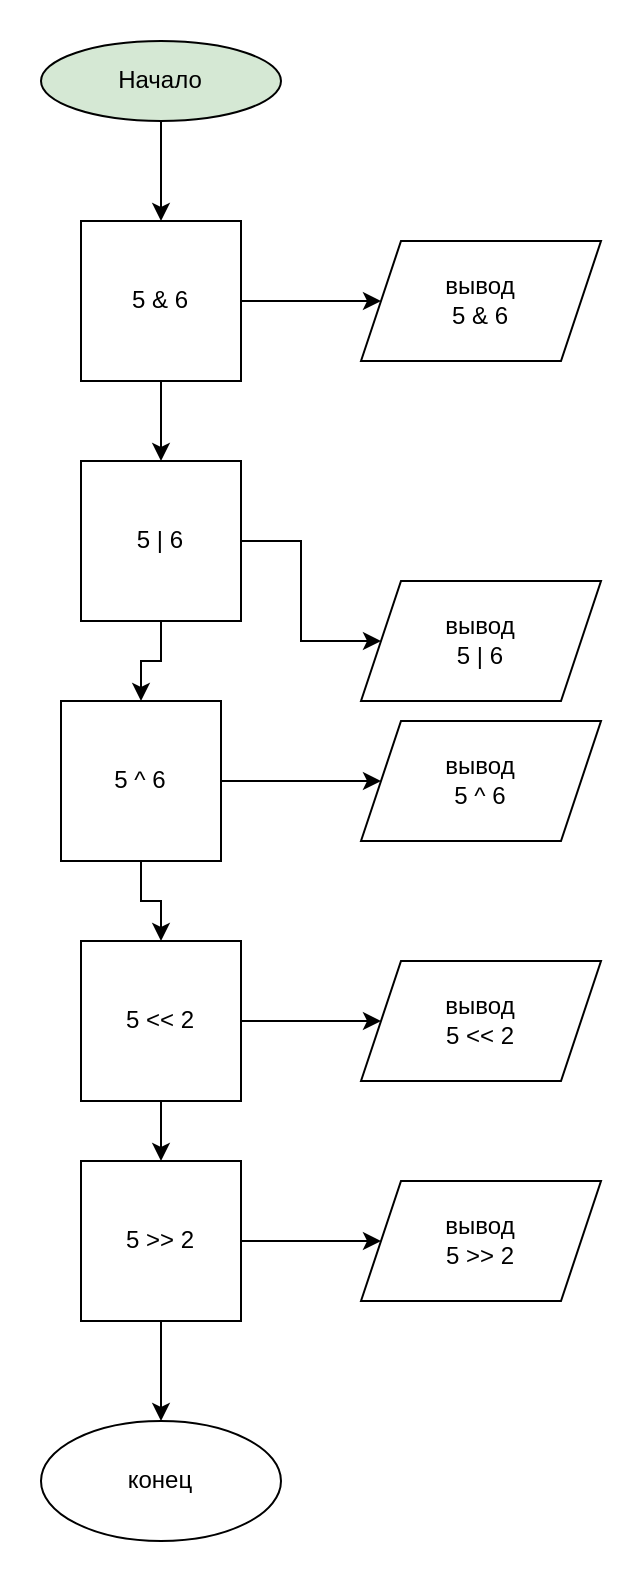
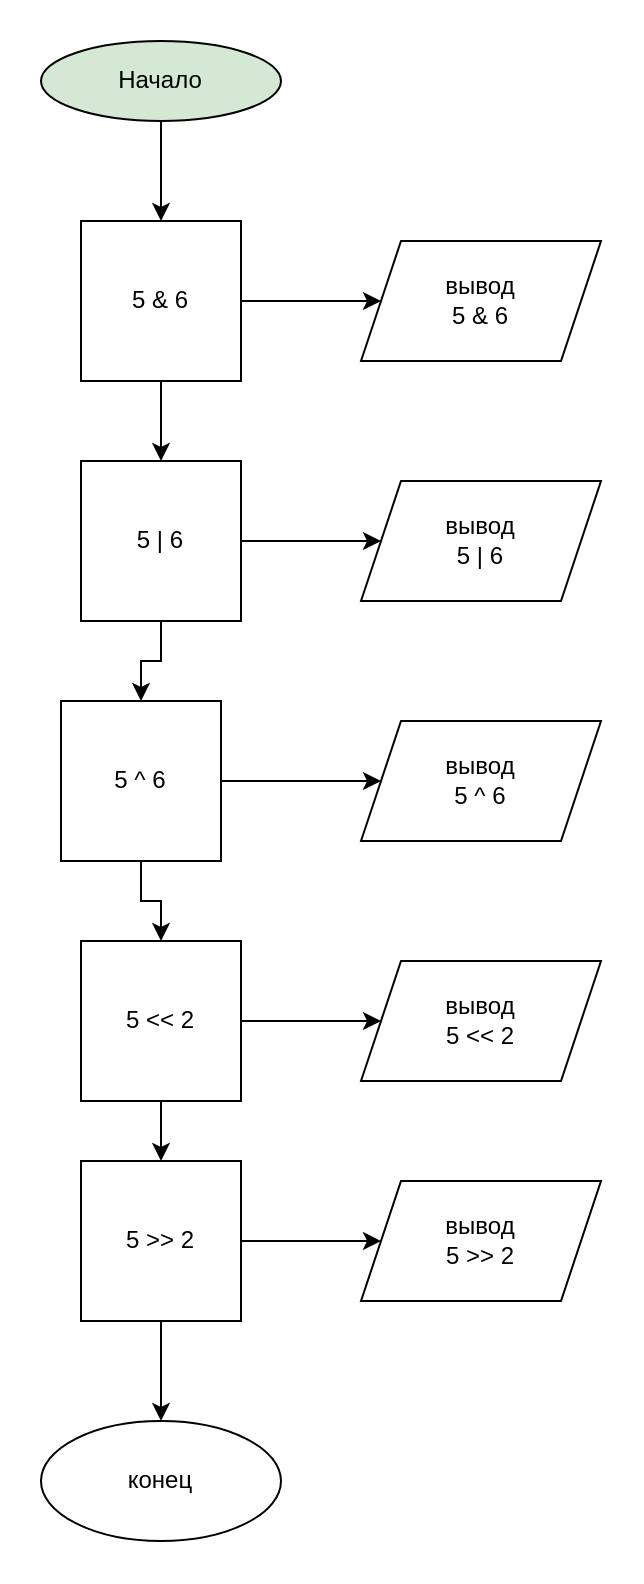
(481, 641) -> (481, 541)
